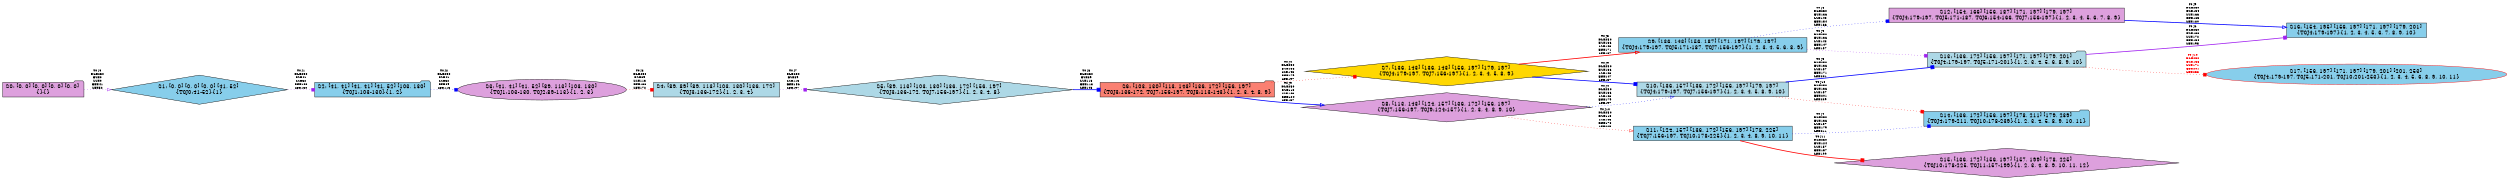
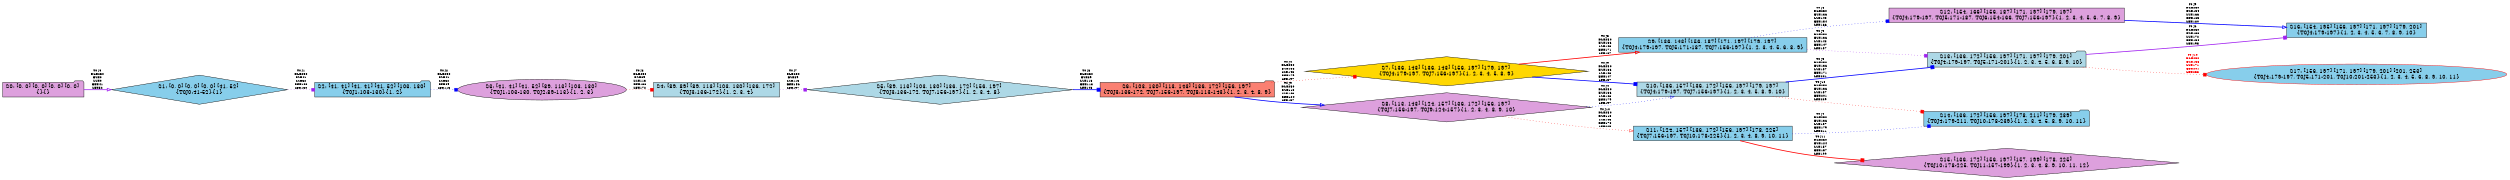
(96, 90) -> (96, 90)
